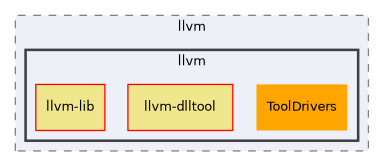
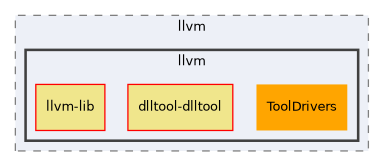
(180, 107) -> (180, 107)
